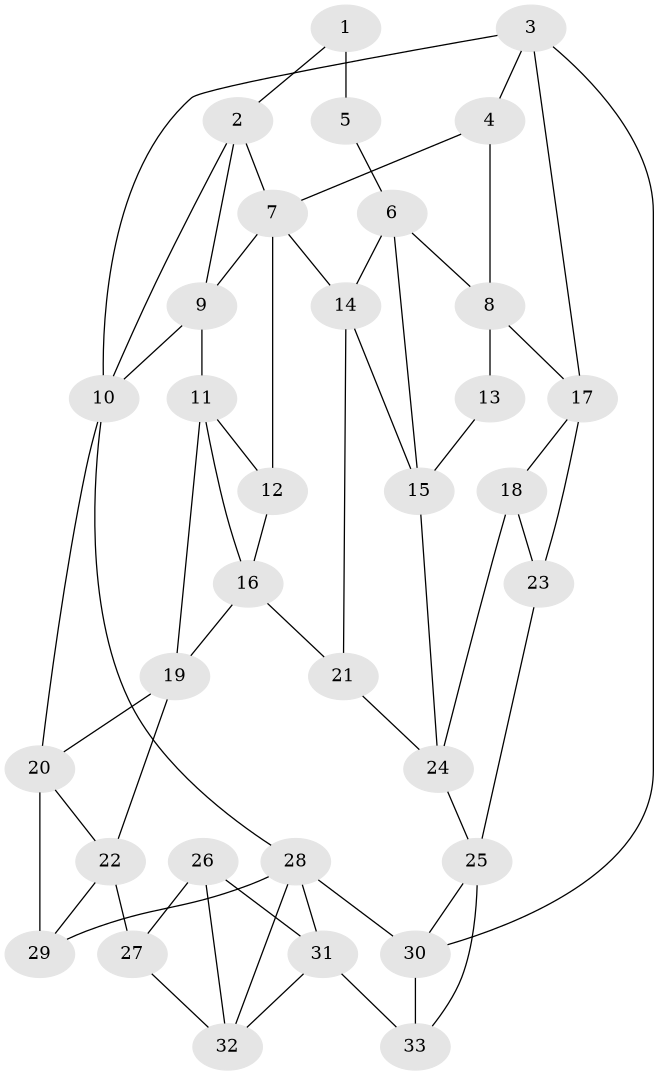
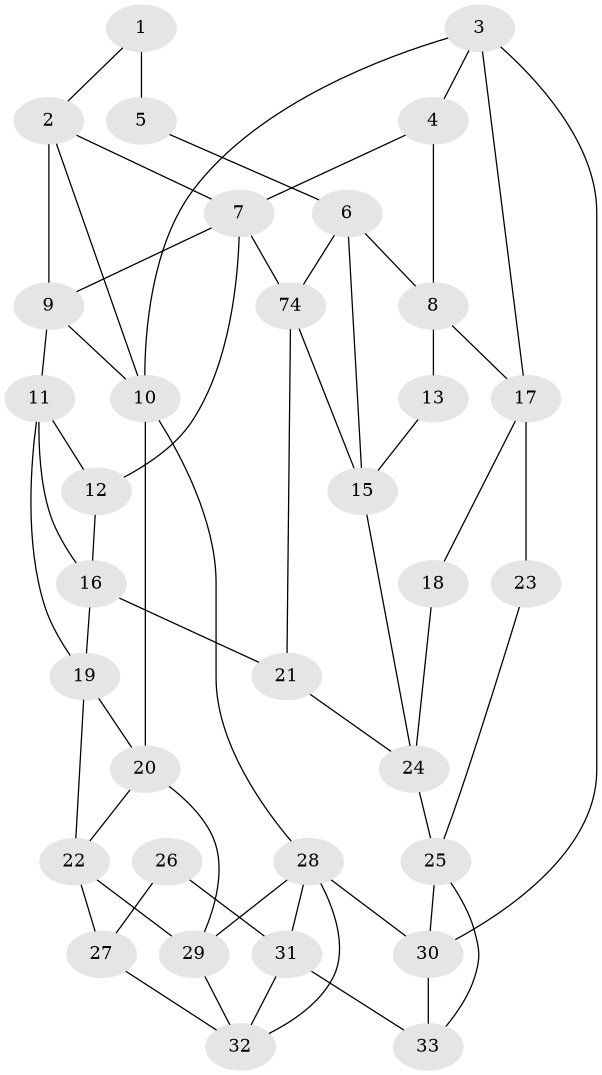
(346, 306) -> (291, 306)
(525, 538) -> none
(215, 954) -> (217, 1001)
